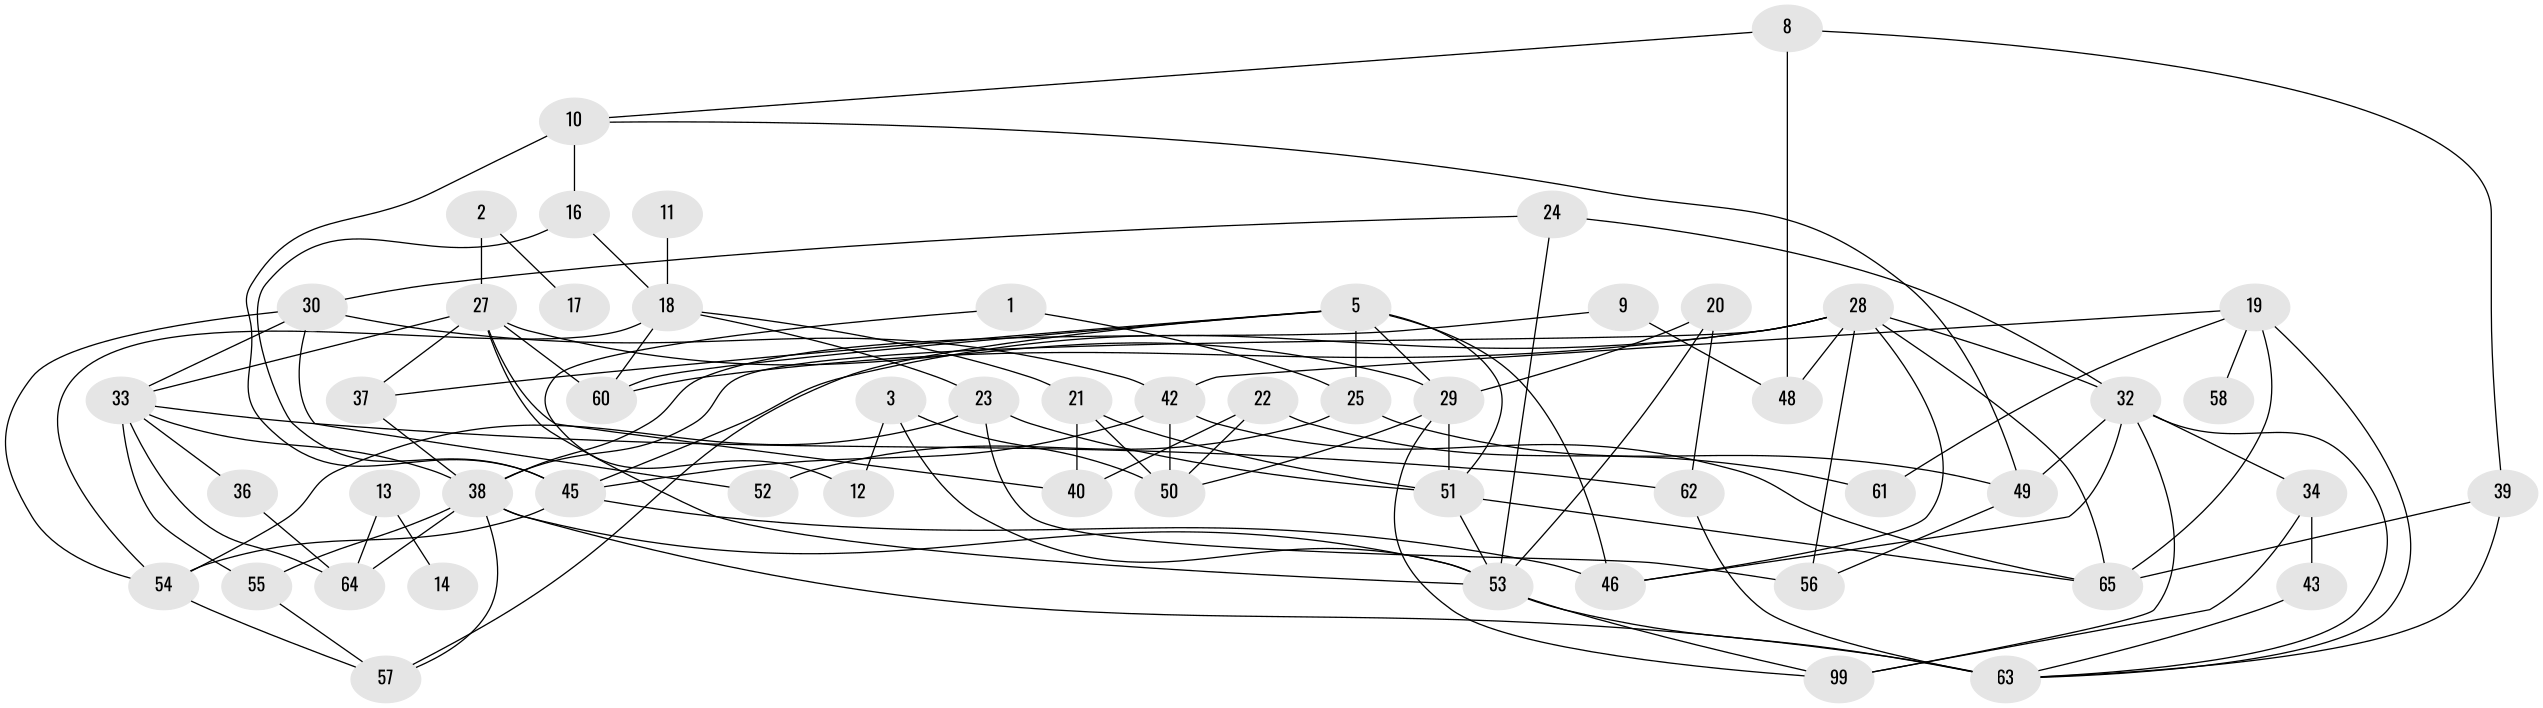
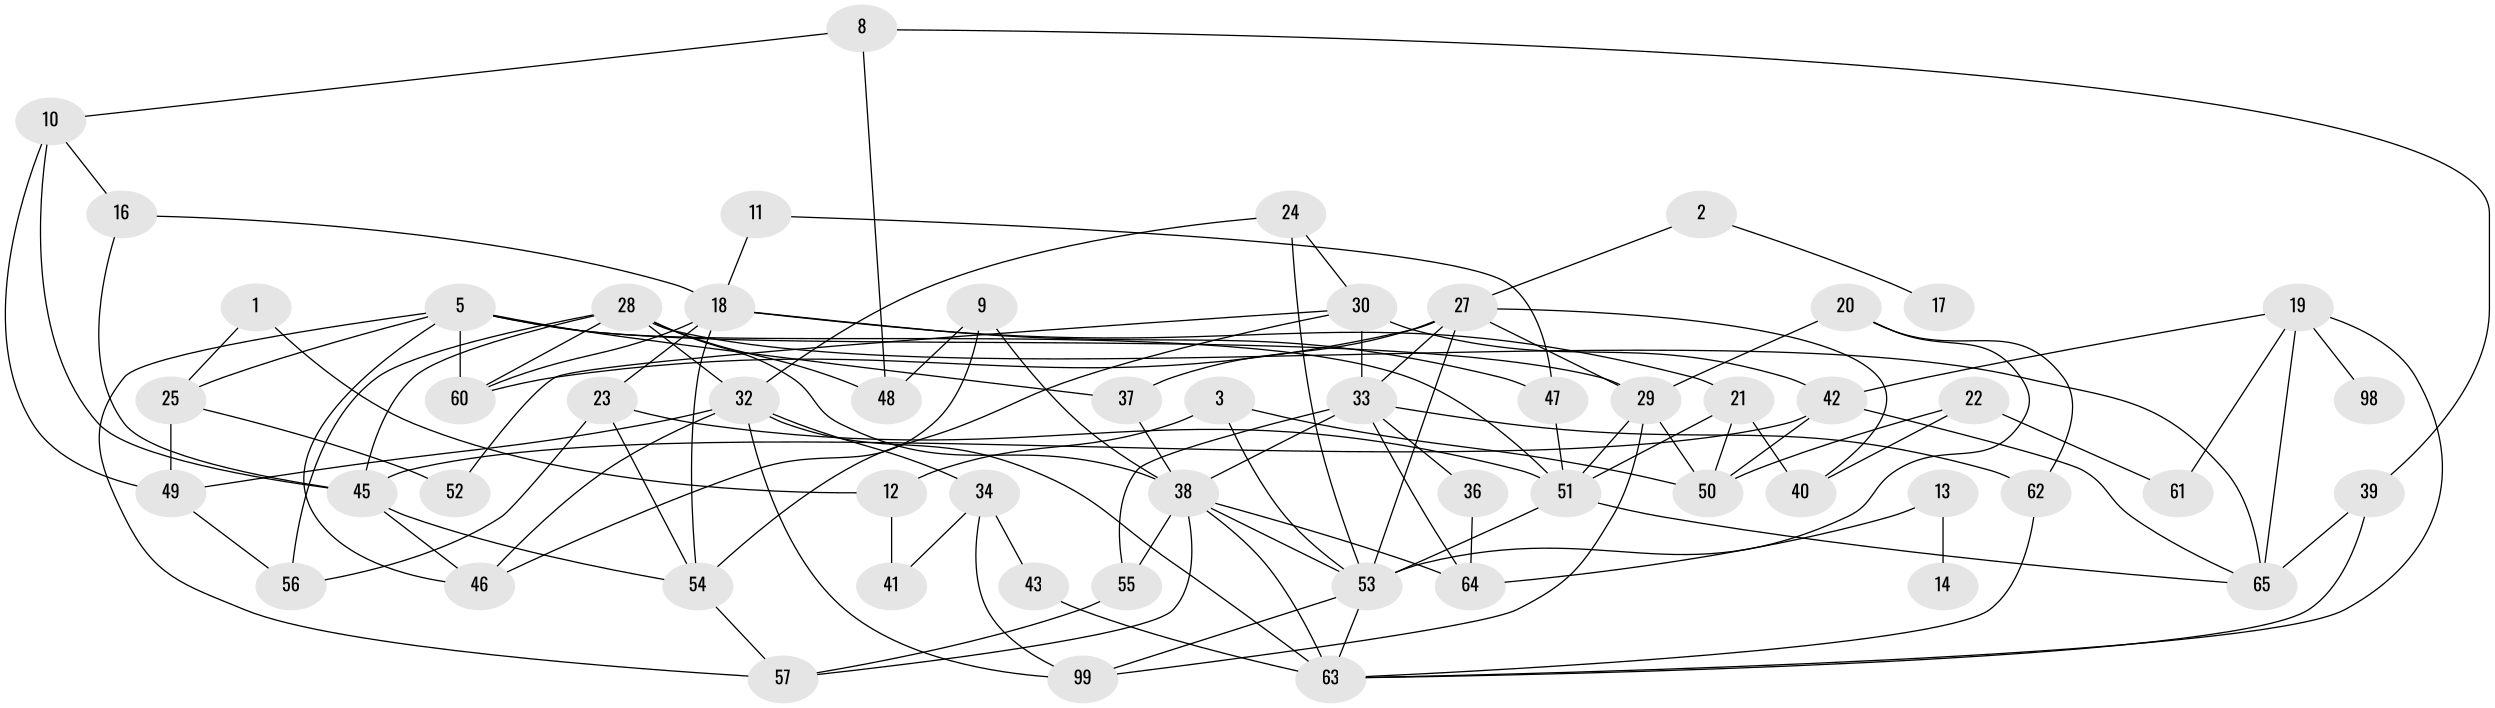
none -> (1553, 400)
(2219, 400) -> (2369, 400)
(1902, 529) -> (780, 463)
none -> (892, 586)
